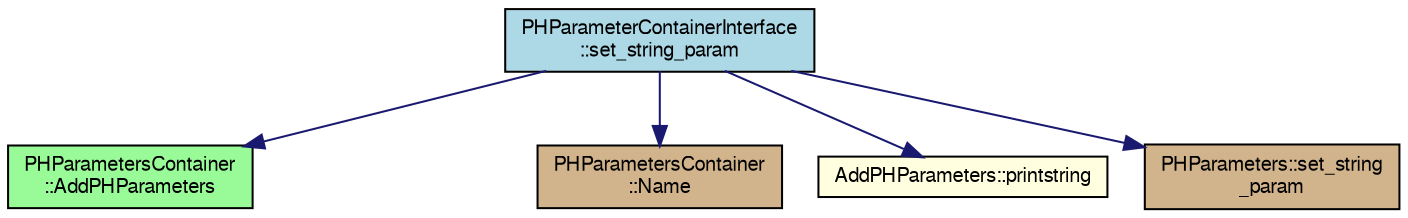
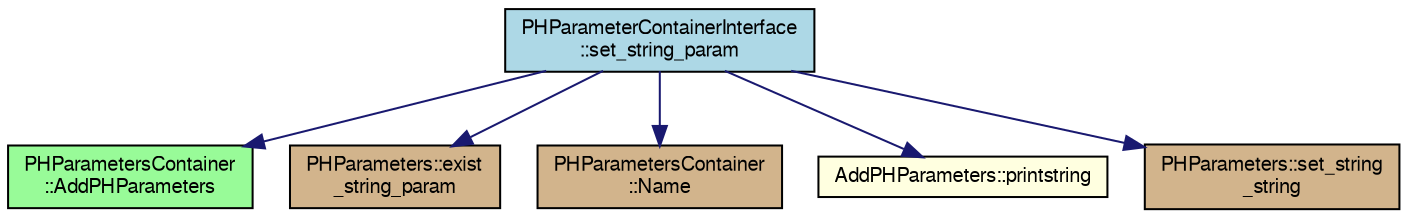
none -> (395, 177)
(1272, 177) -> (1272, 177)
